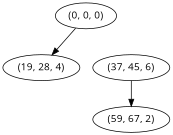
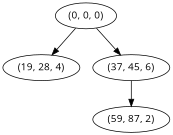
none -> (106, 39)
(131, 119) -> (131, 119)
